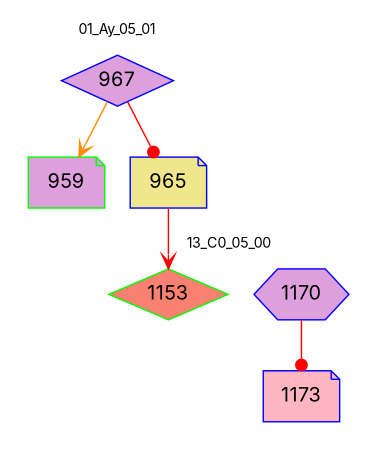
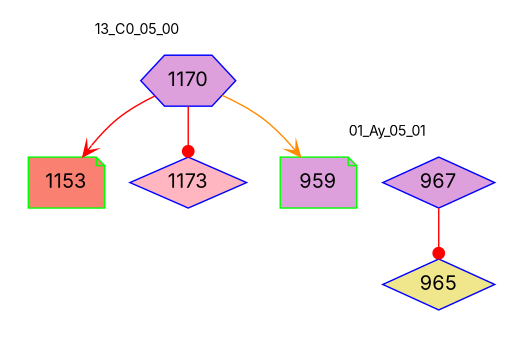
(96, 123) -> (249, 109)
(168, 183) -> (439, 284)
(168, 239) -> (120, 117)
(168, 294) -> (67, 183)
(301, 396) -> (188, 183)
